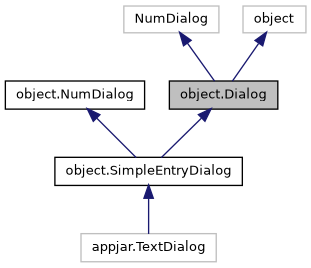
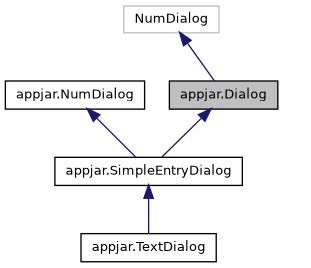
(274, 19) -> none
(75, 95) -> (75, 95)
(224, 95) -> (224, 95)
(149, 171) -> (149, 171)
(149, 248) -> (149, 248)
